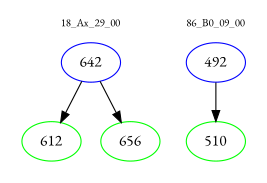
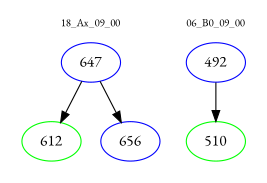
(91, 24) -> (91, 24)
(216, 24) -> (216, 24)
(91, 62) -> (91, 62)
(130, 141) -> (130, 141)
